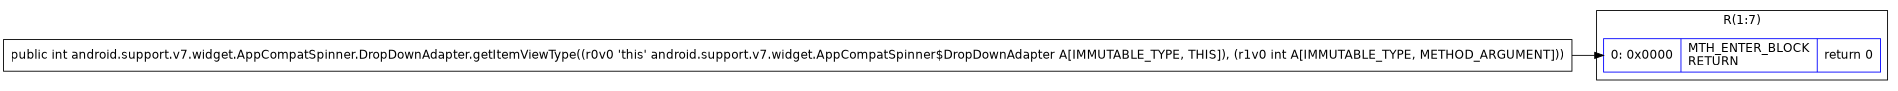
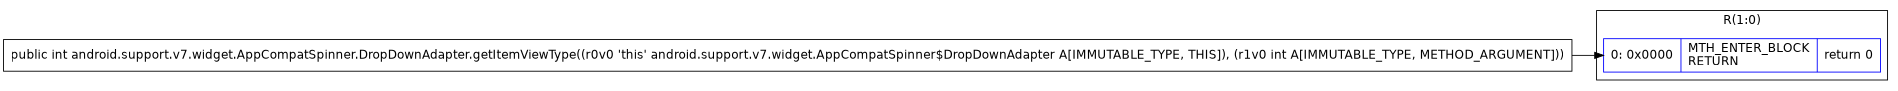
(1742, 21) -> (1742, 21)
